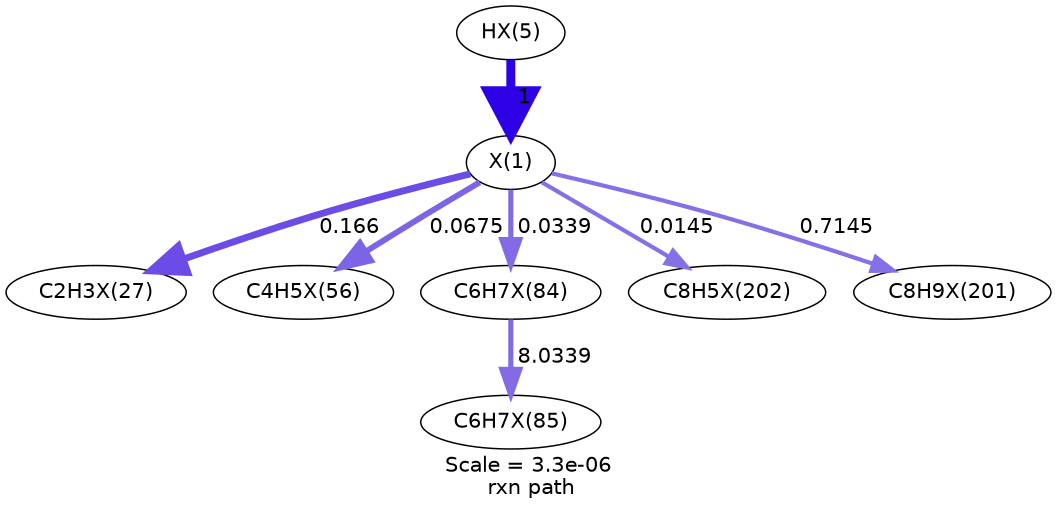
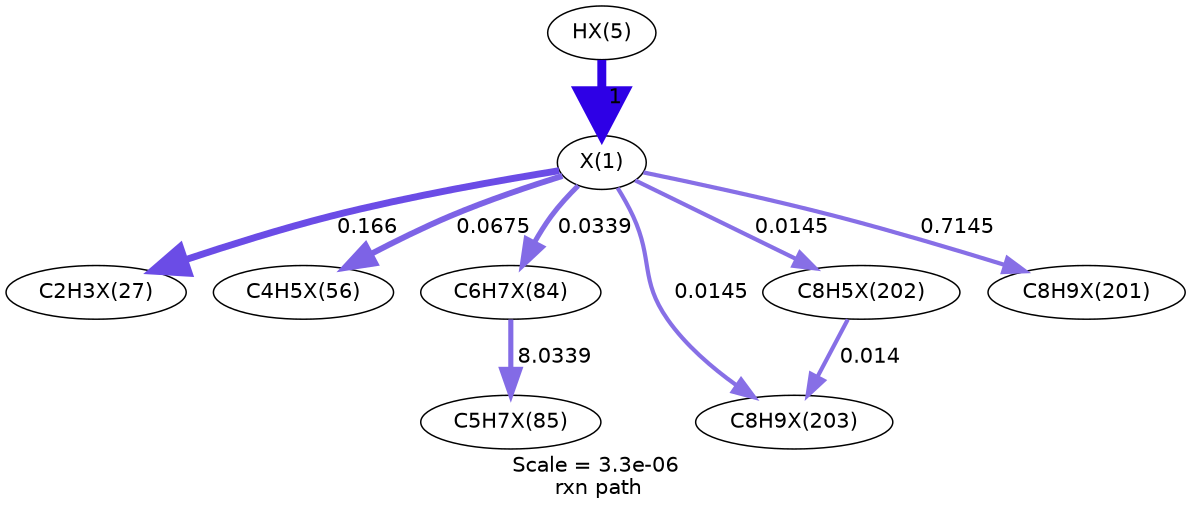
(511, 422) -> (511, 422)
none -> (794, 422)
